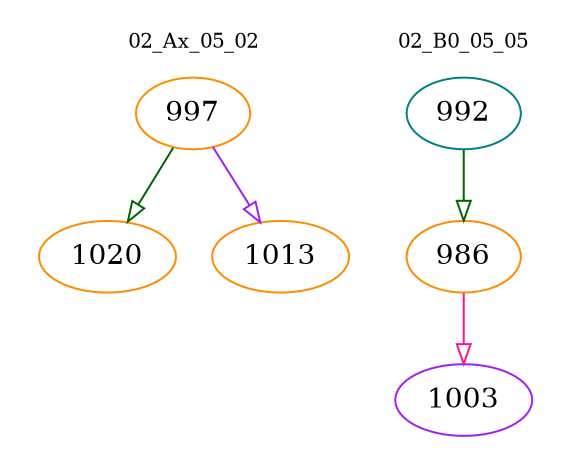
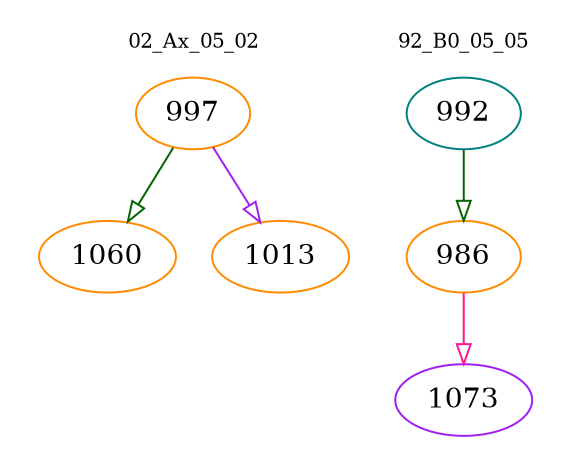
(464, 43) -> (464, 43)
(107, 257) -> (107, 257)
(464, 400) -> (464, 400)
